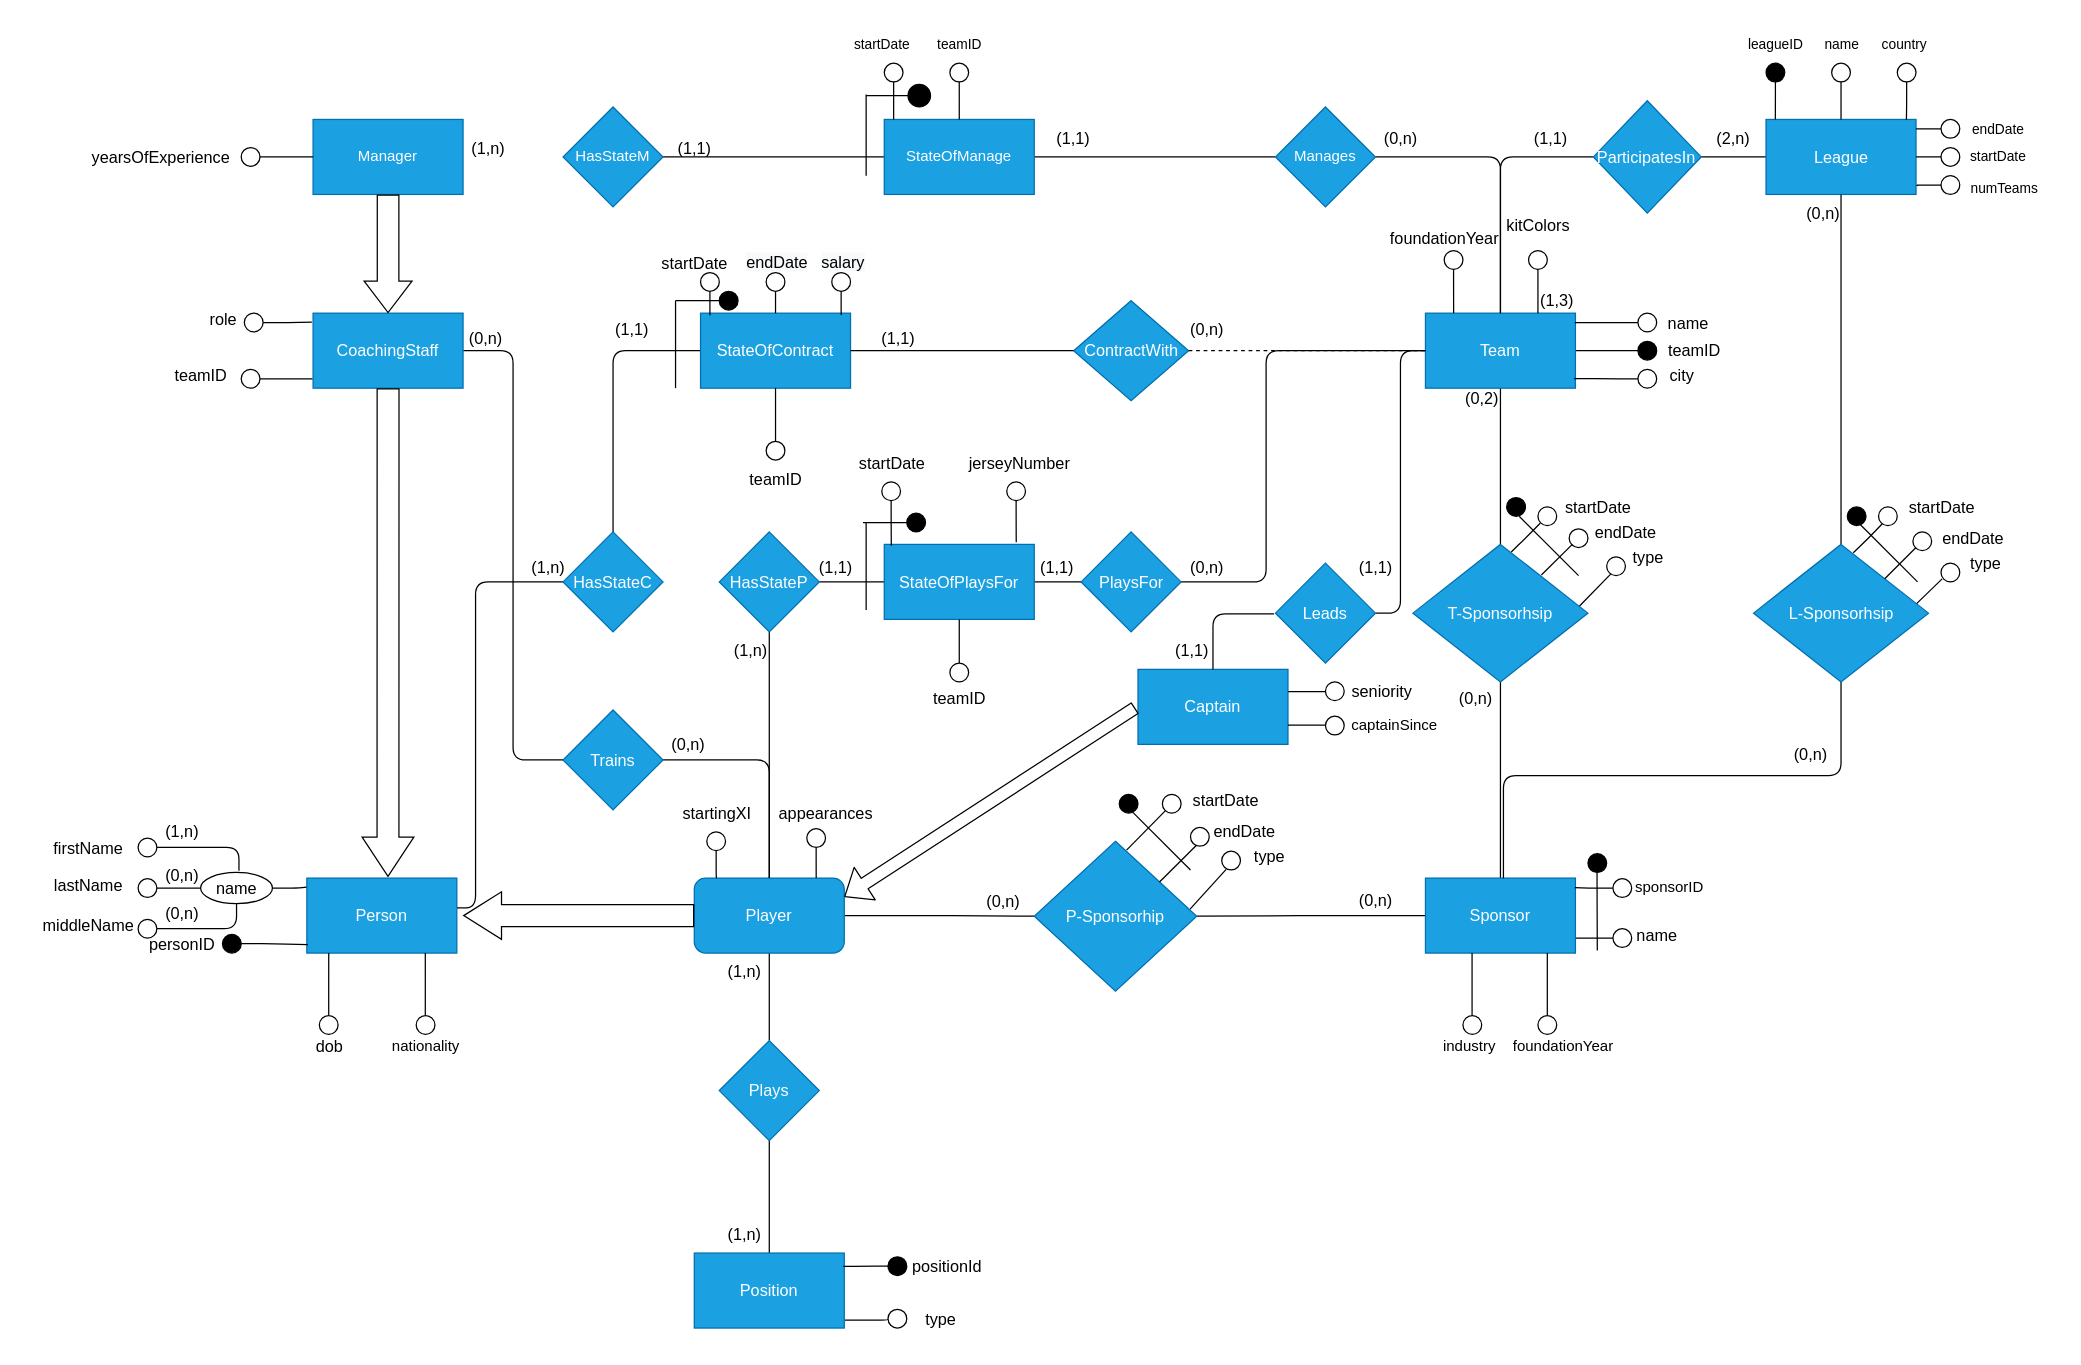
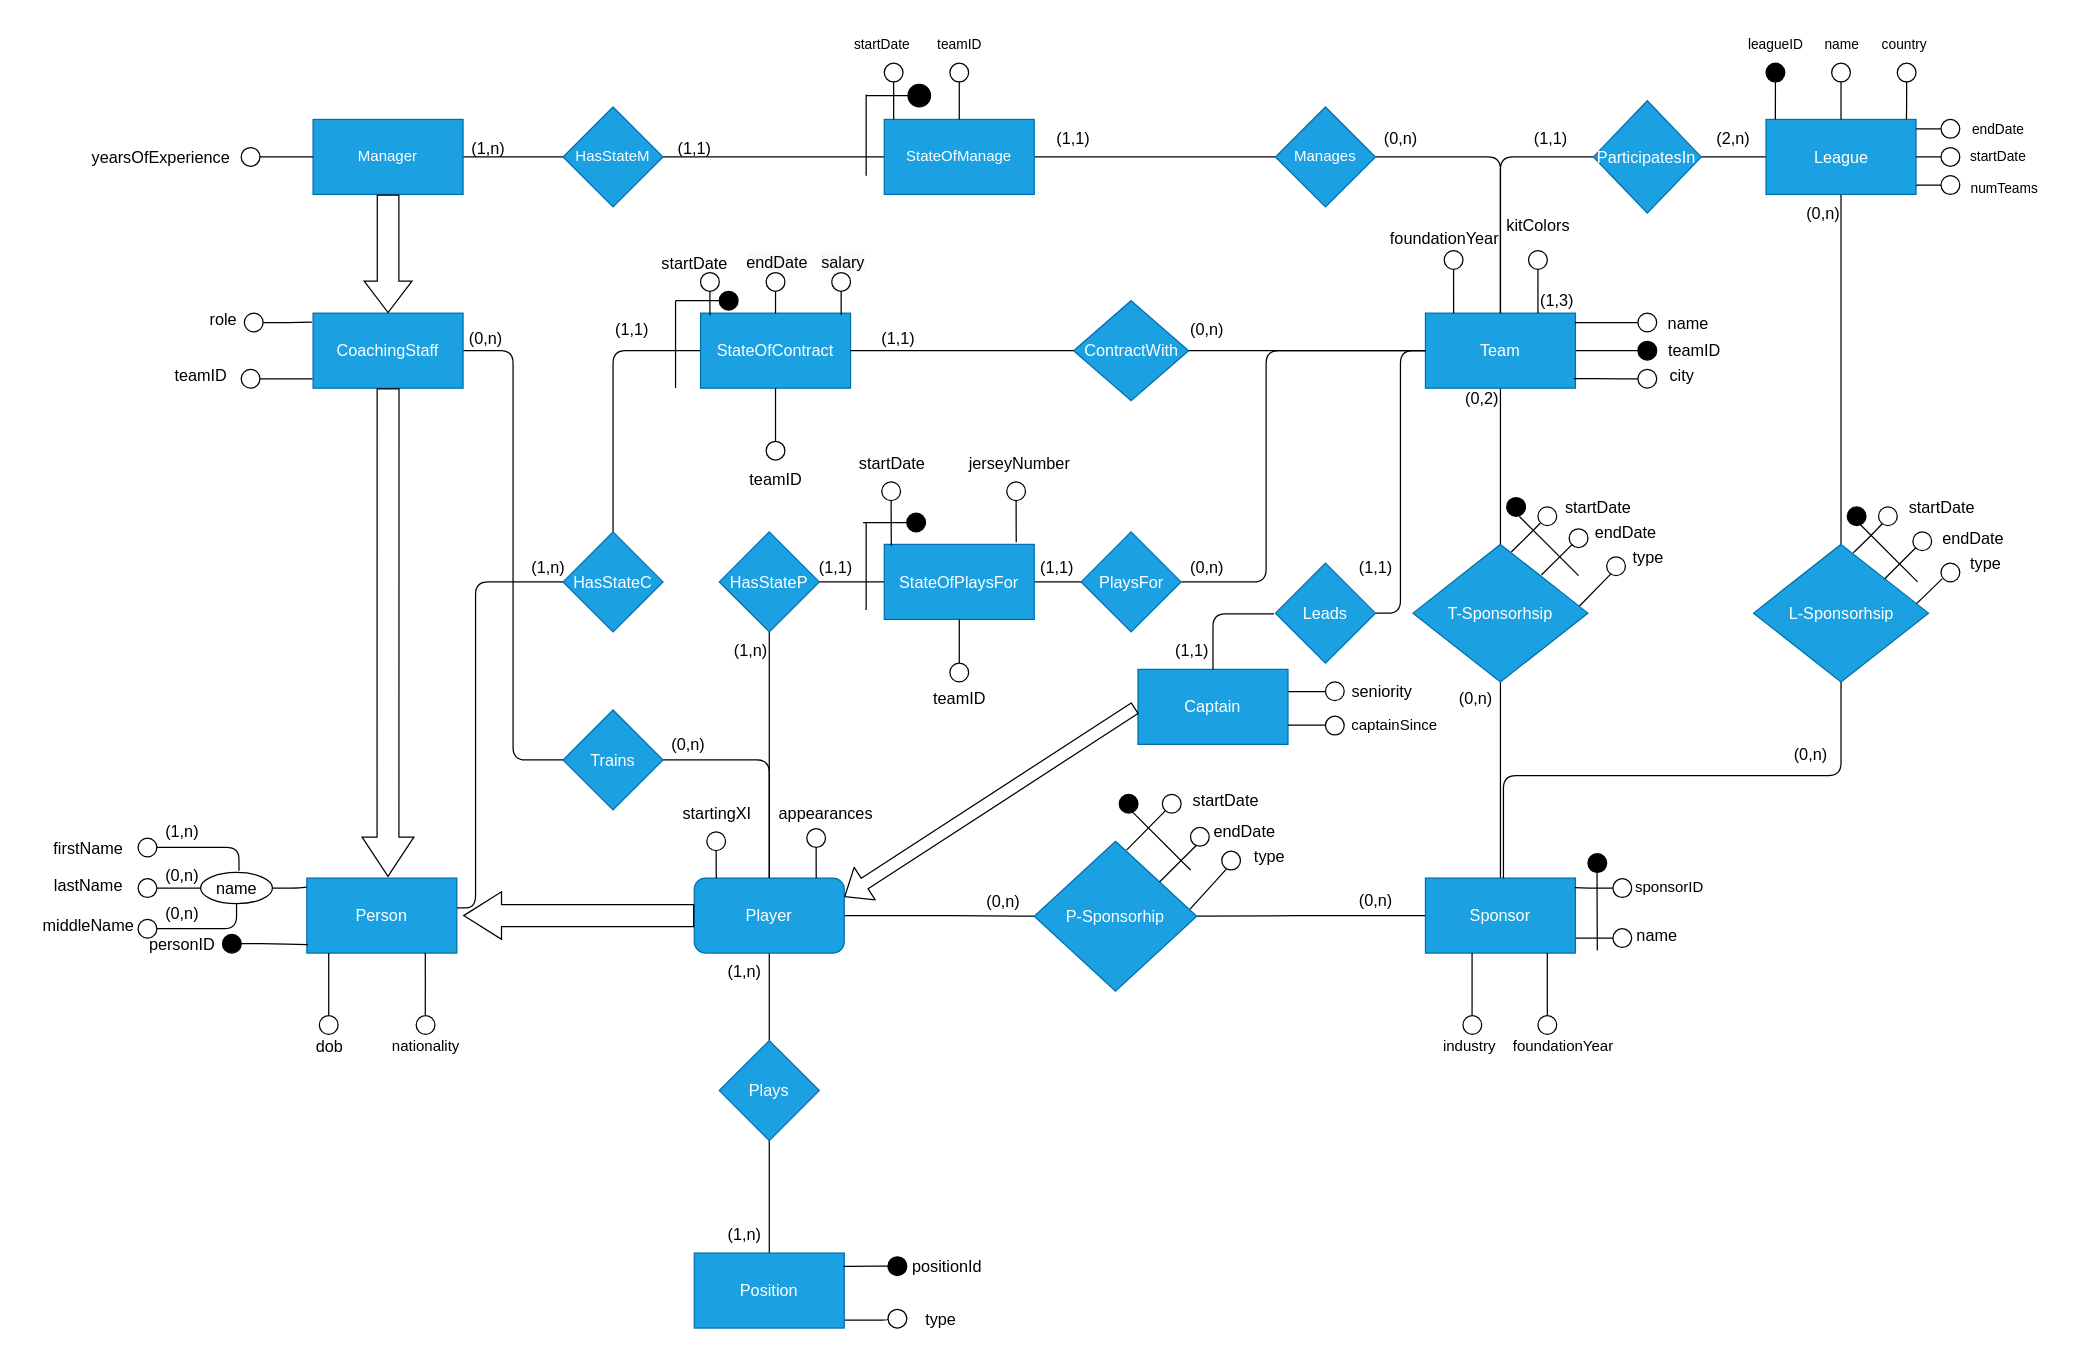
none -> (513, 157)
(1229, 351) -> (1229, 351)
